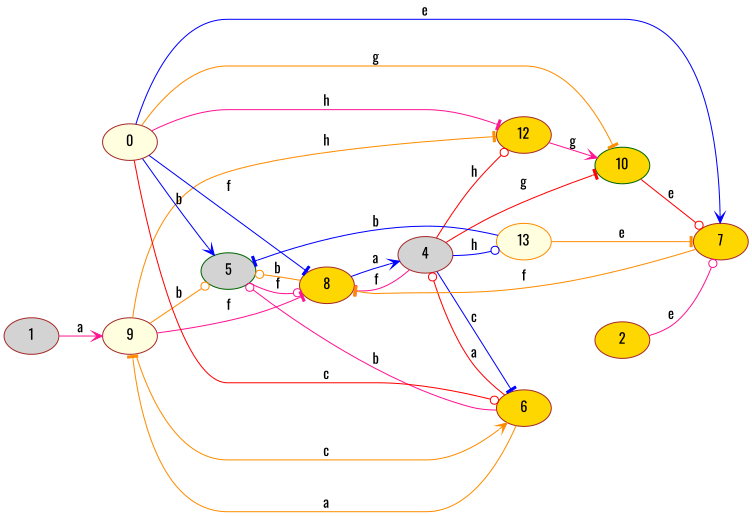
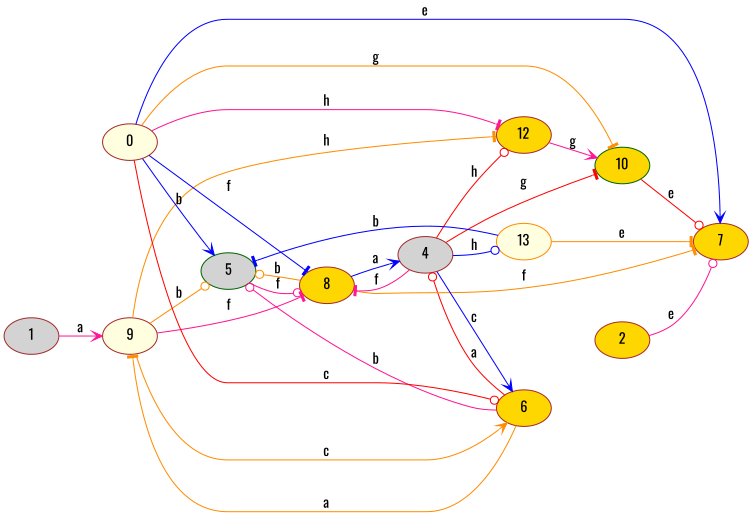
(529, 287) -> (524, 288)
(473, 329) -> (472, 327)
